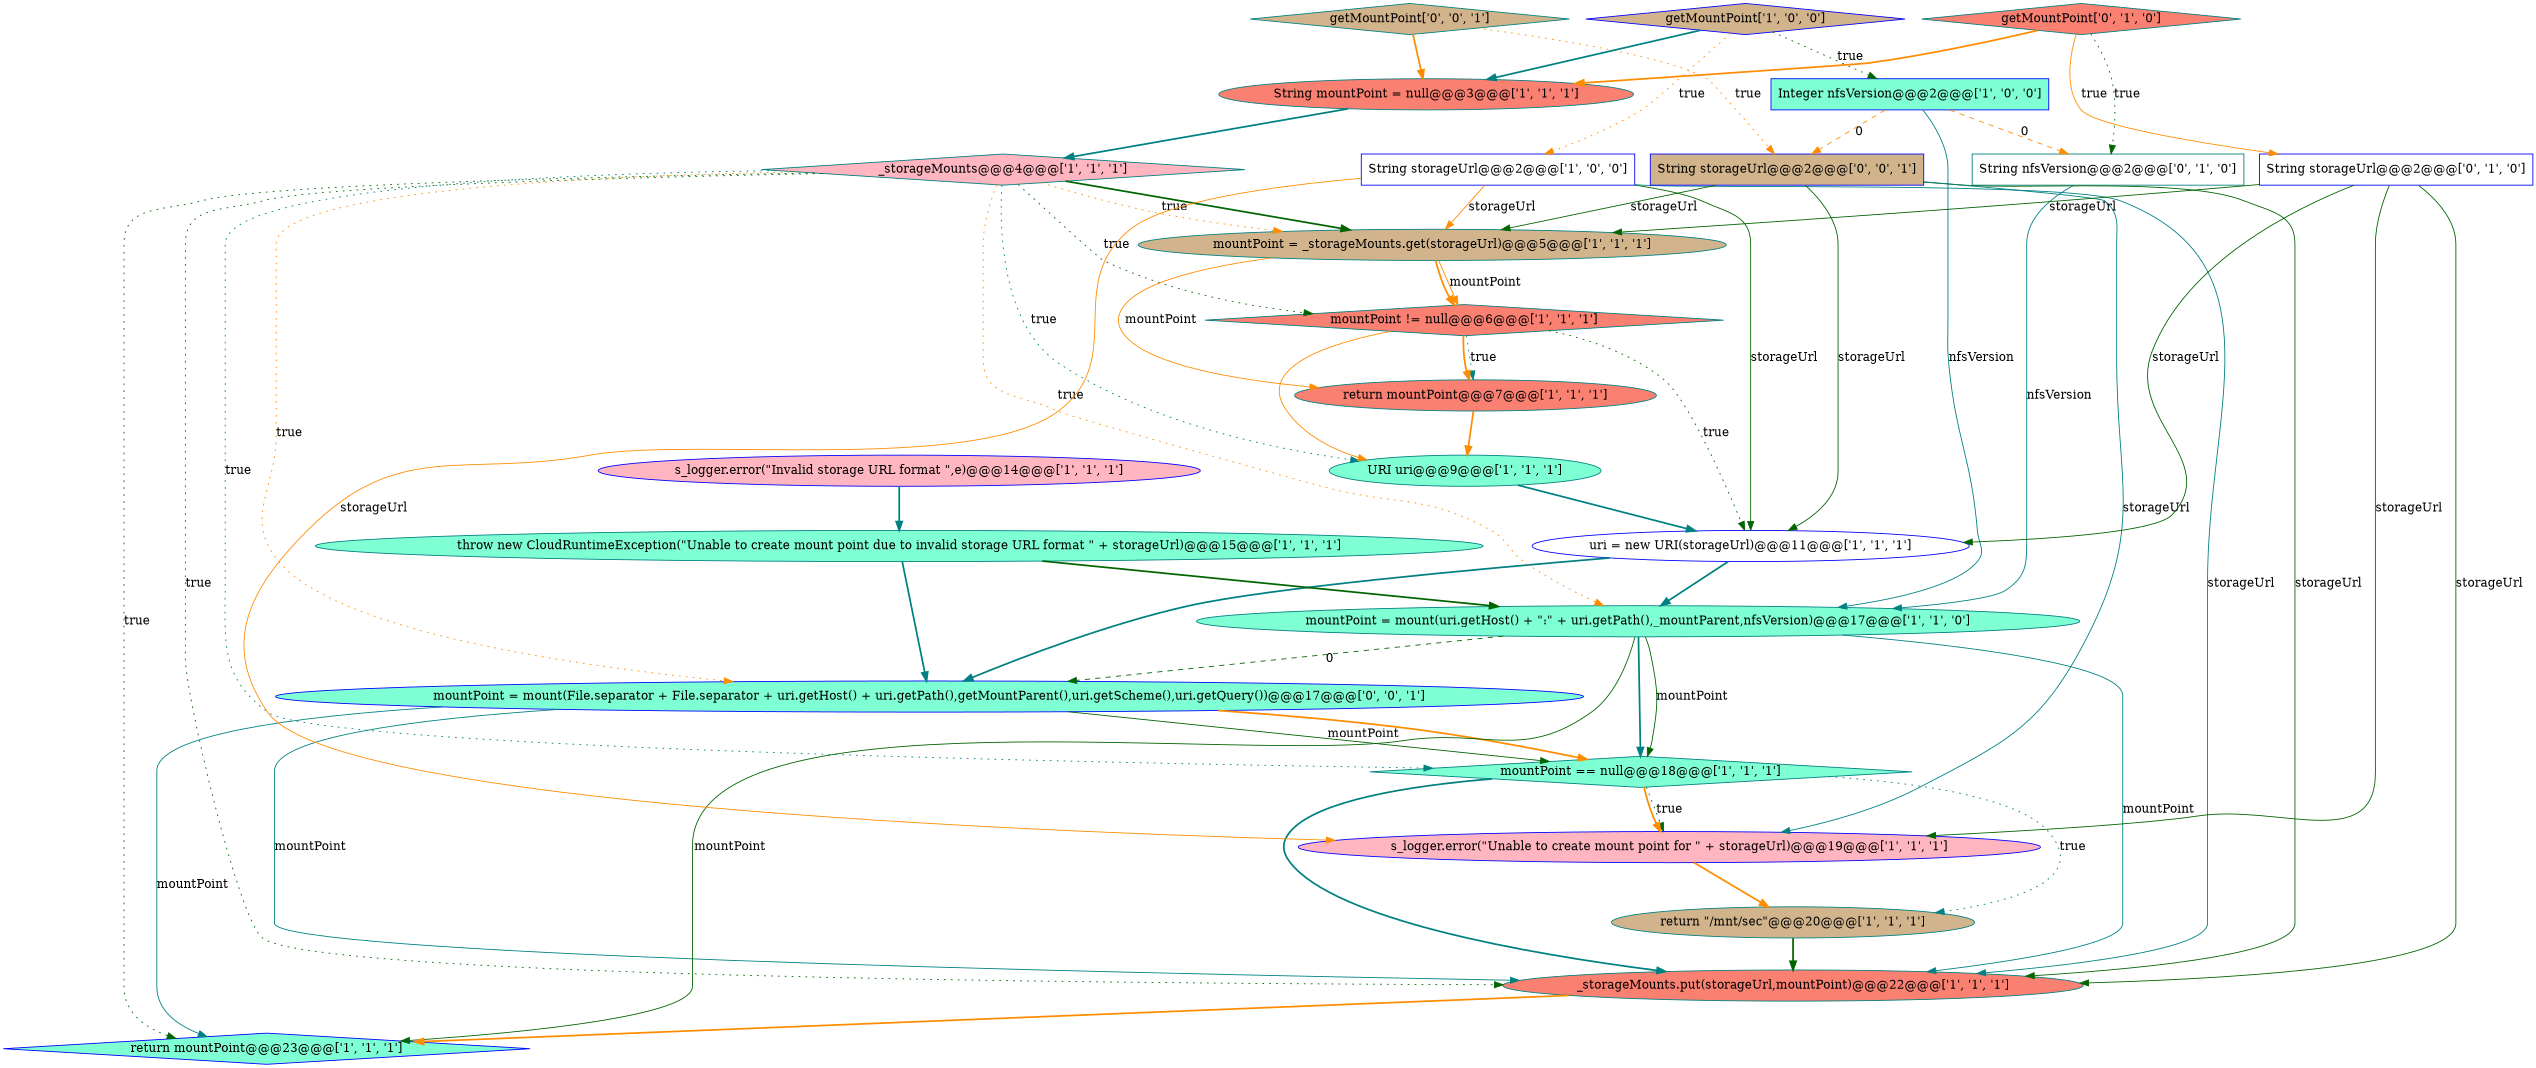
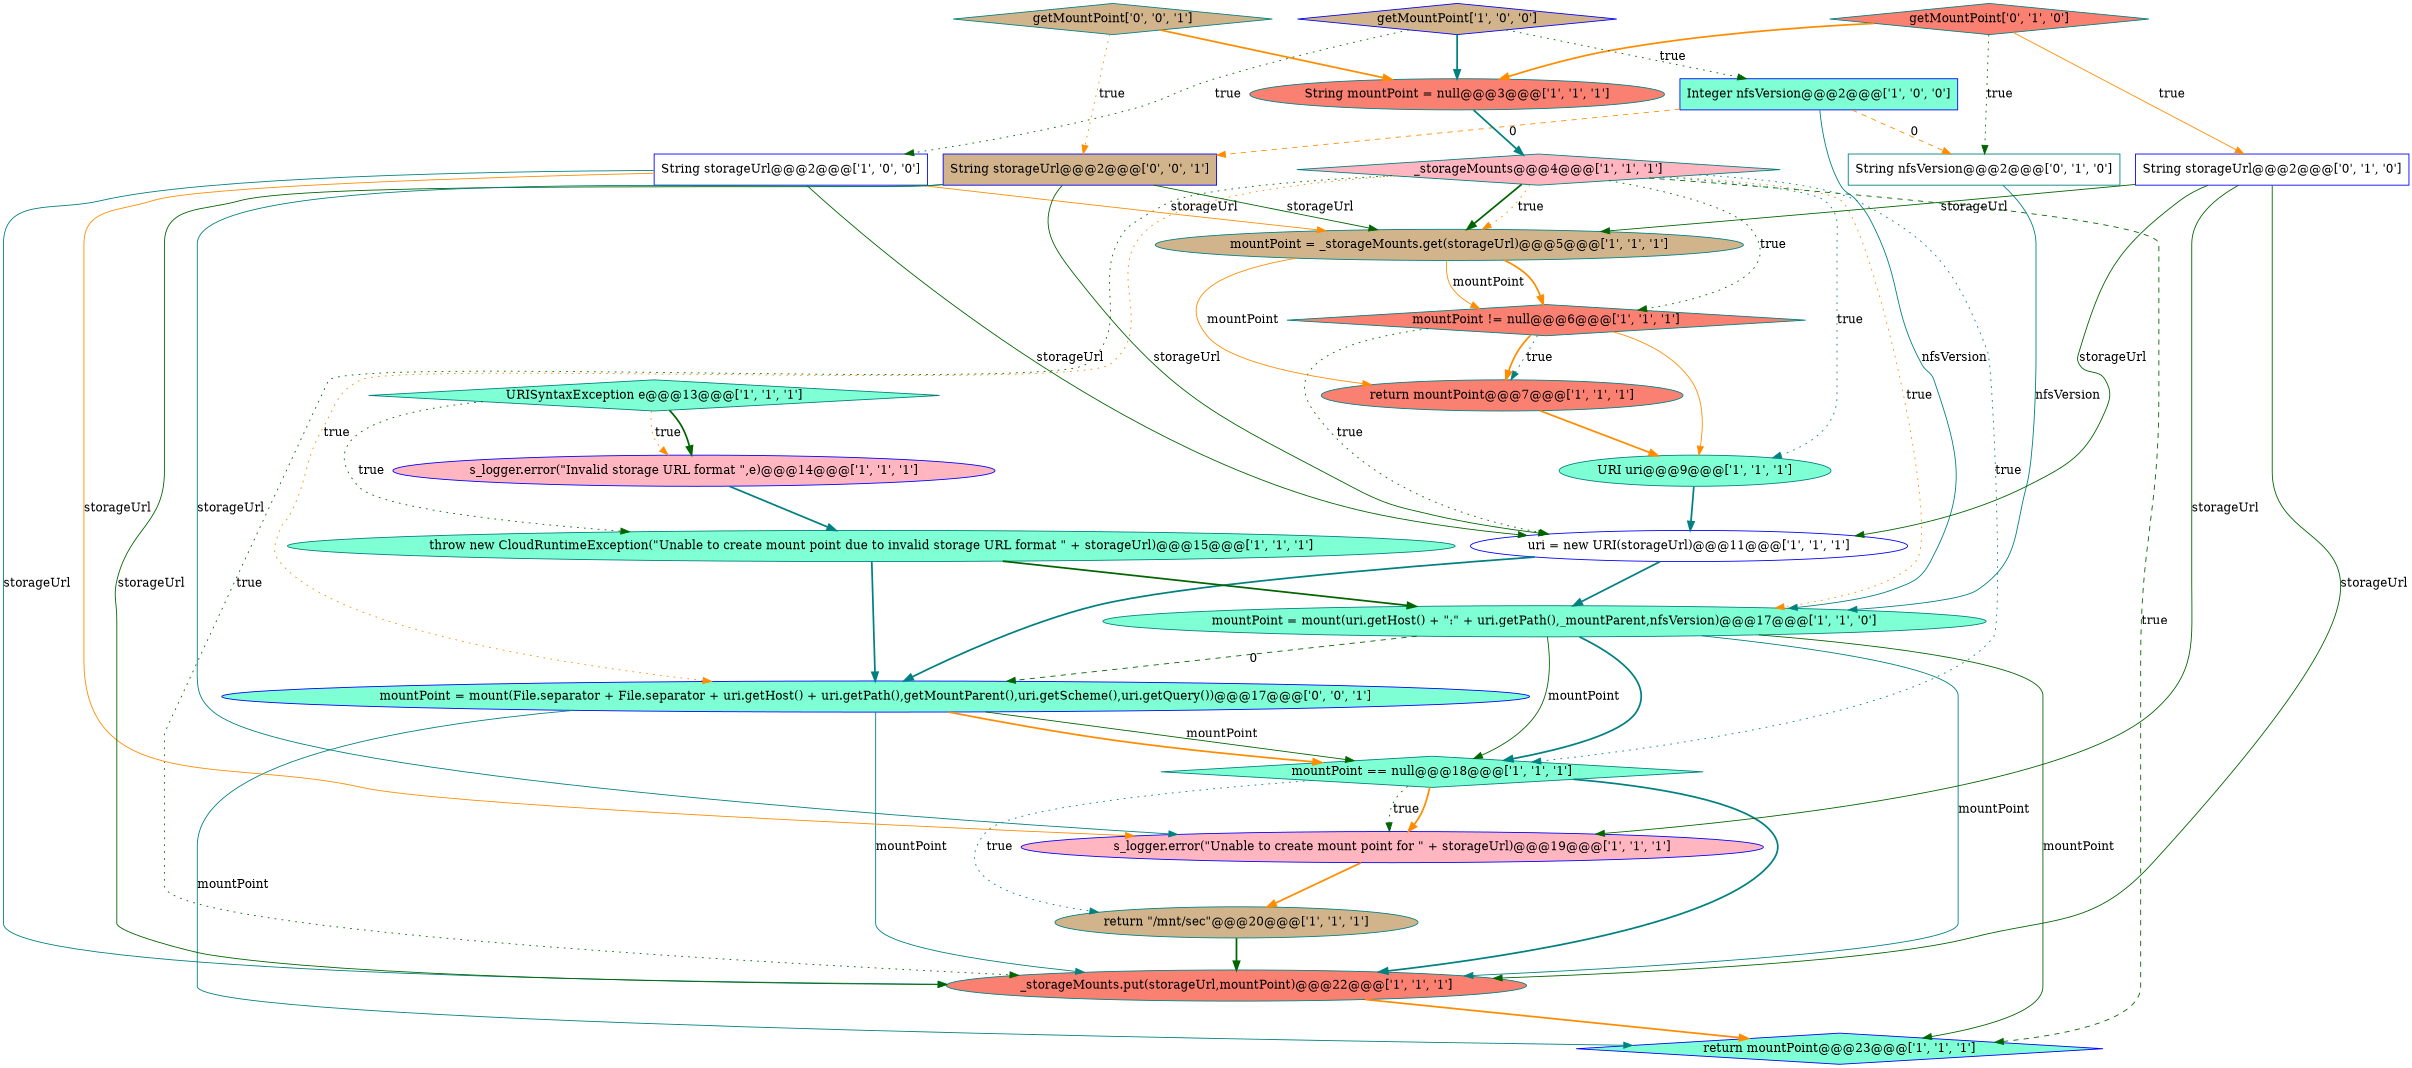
(1650, 104) -> (1163, 99)
(124, 294) -> (2158, 436)
none -> (654, 395)
